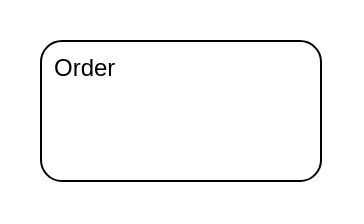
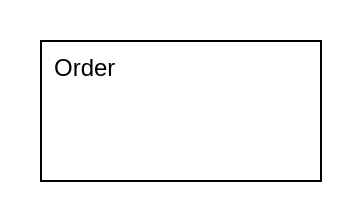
(181, 111) -> (181, 111)
